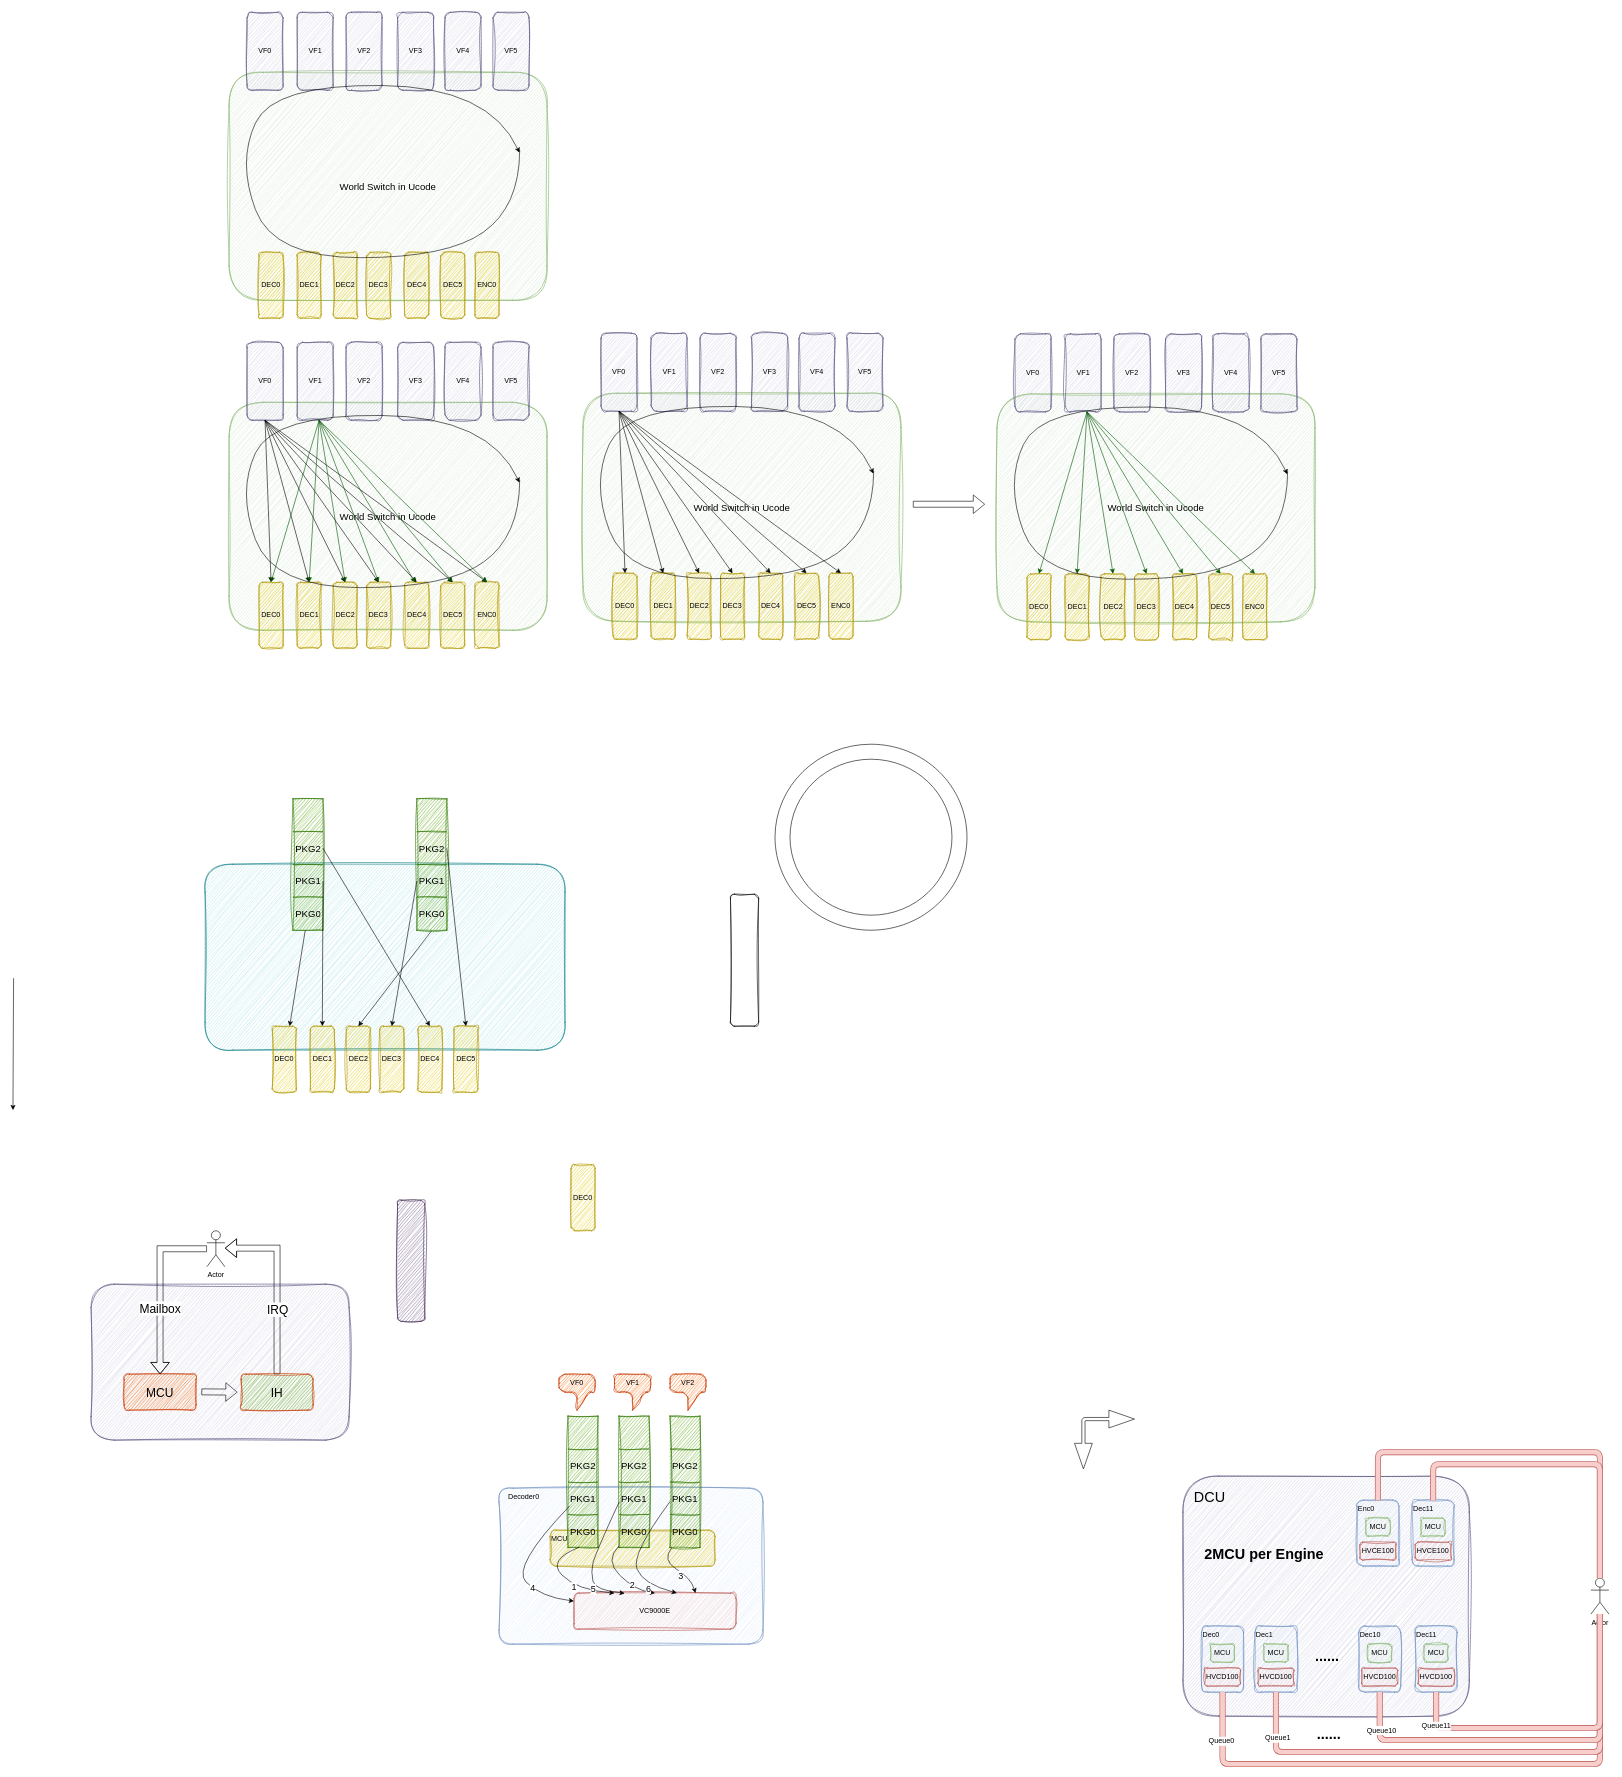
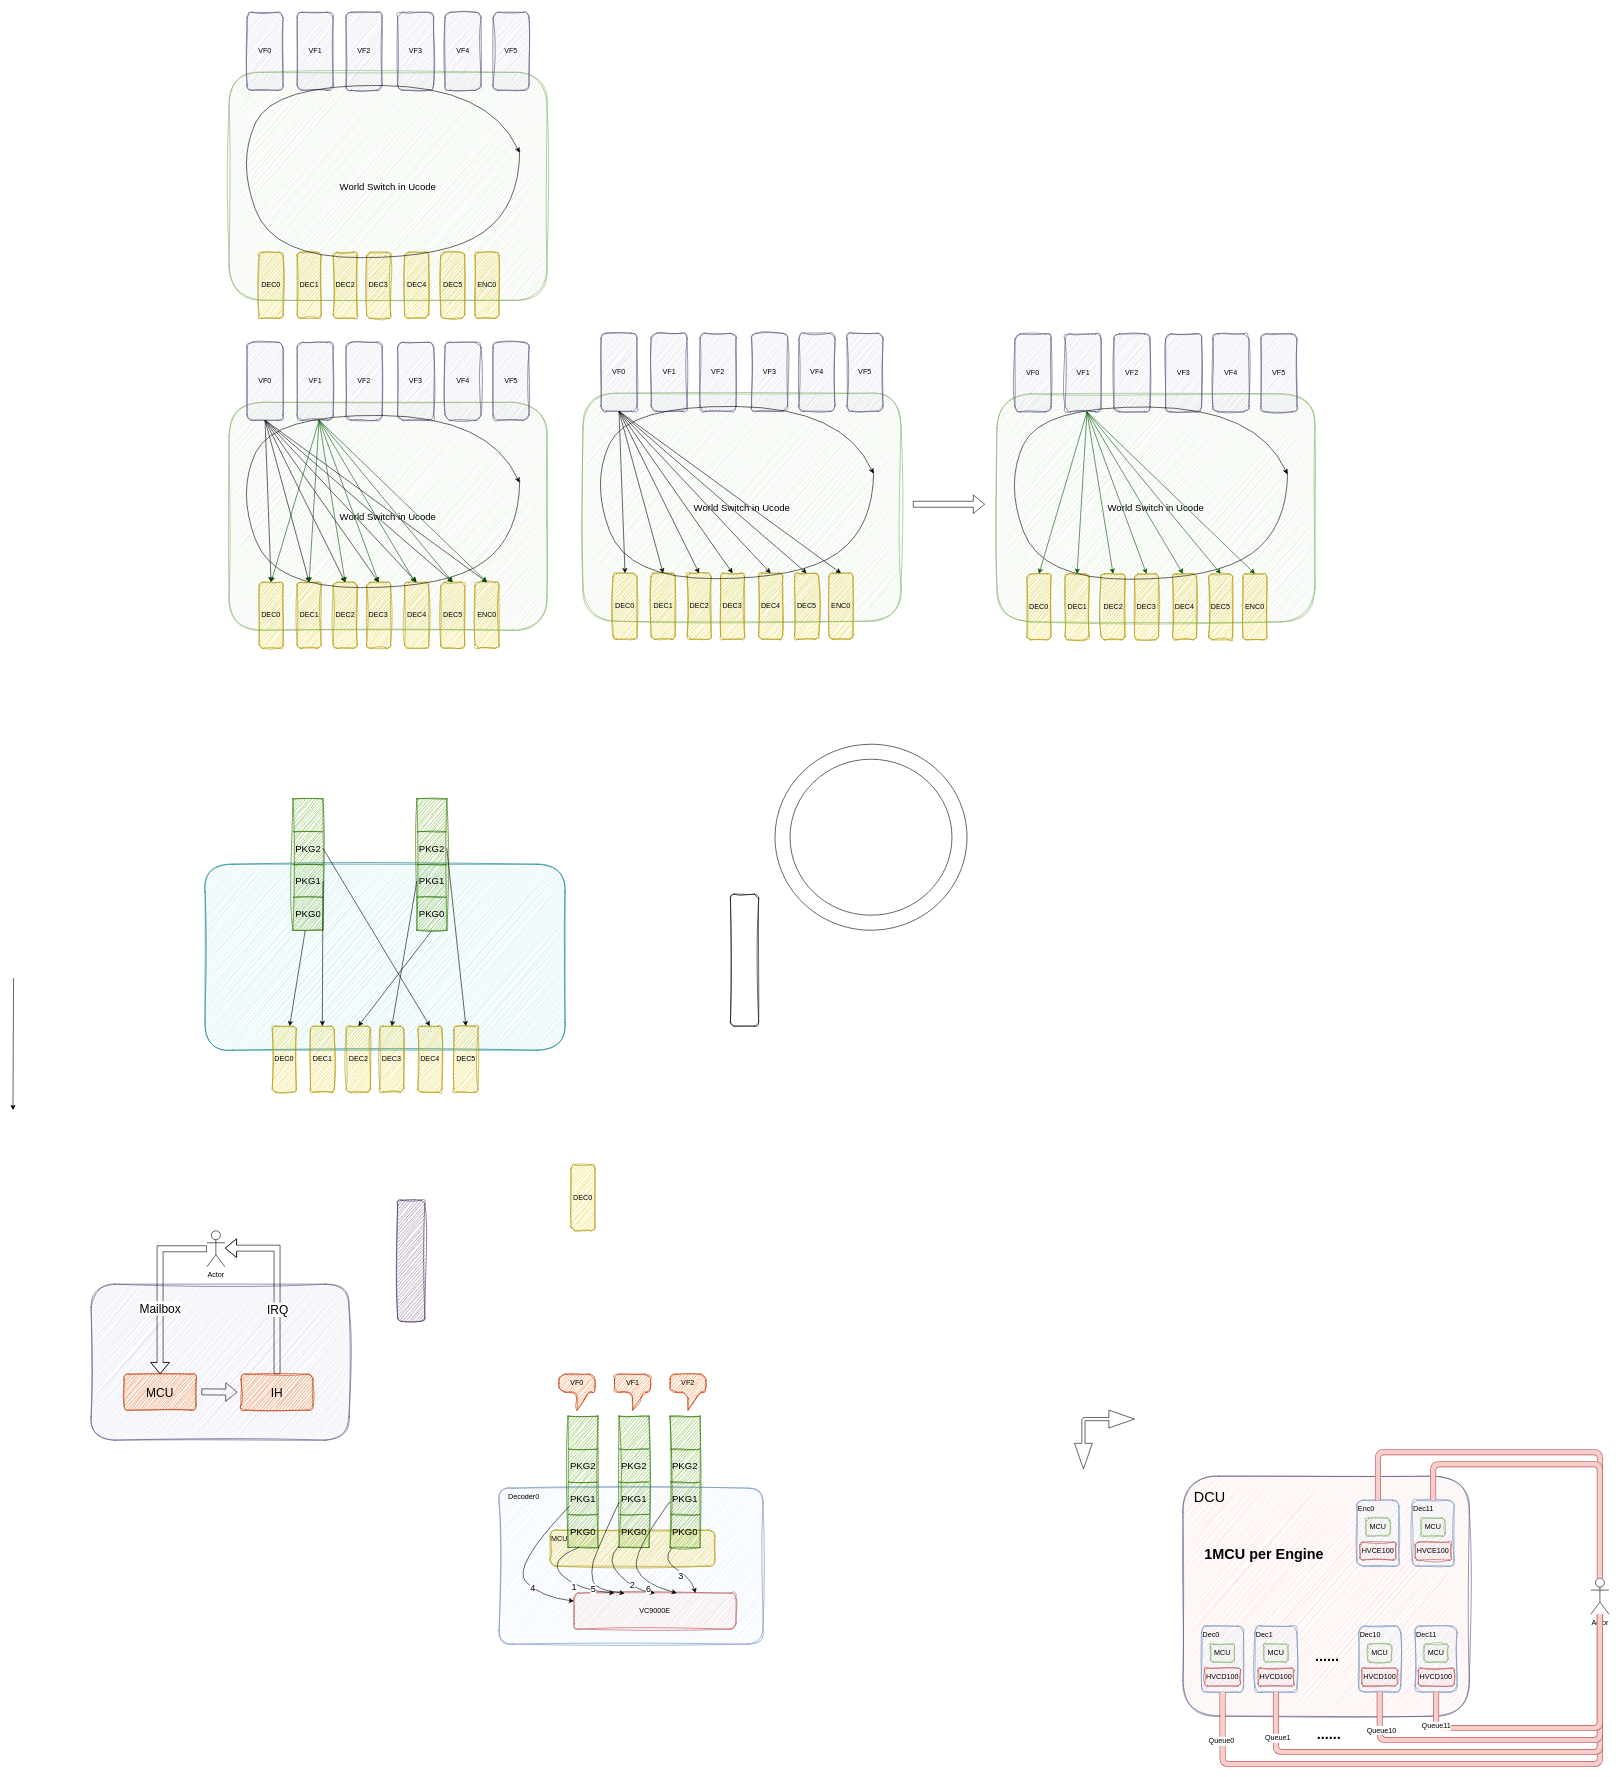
(277, 1392) -> (277, 1392)
(1264, 1554) -> (1264, 1554)
(1326, 1596) -> (1326, 1596)
